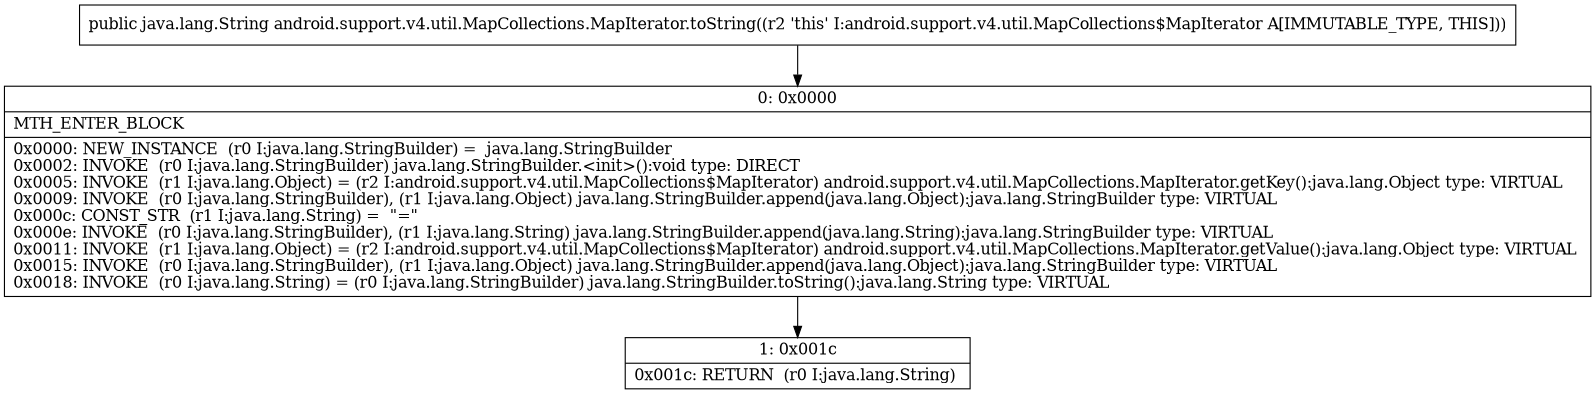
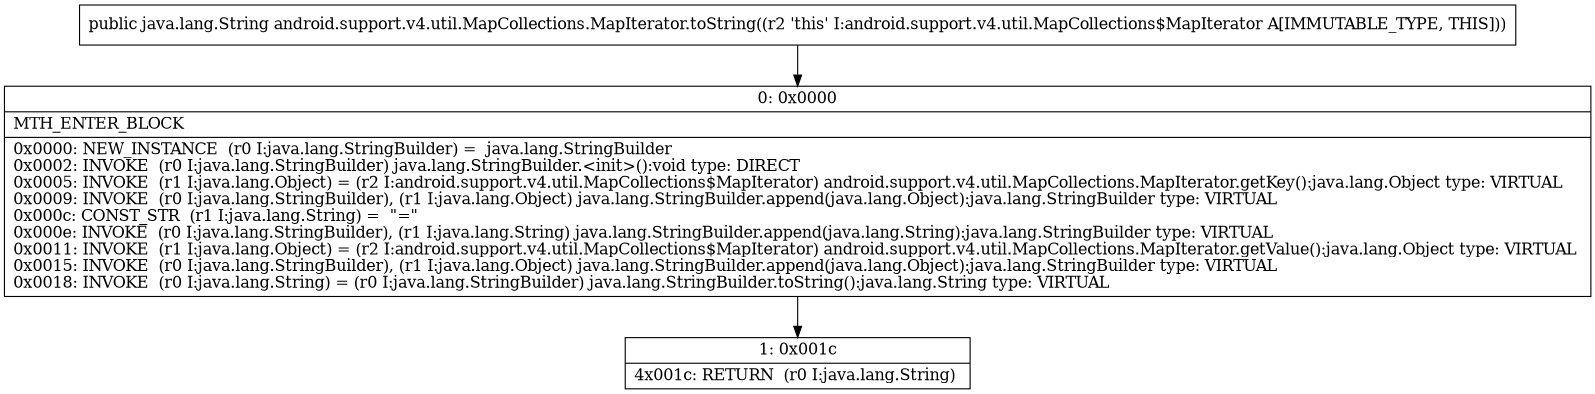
(798, 375) -> (798, 375)
